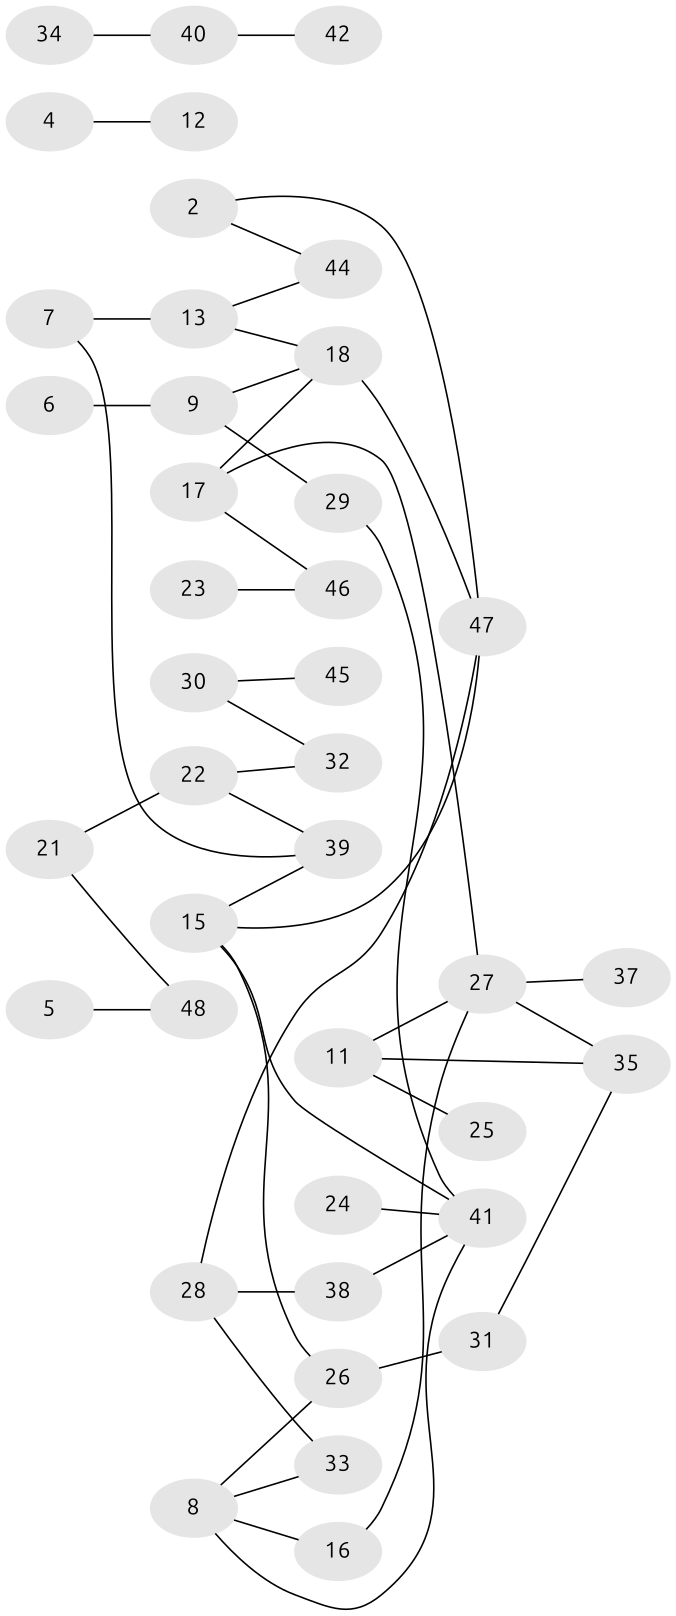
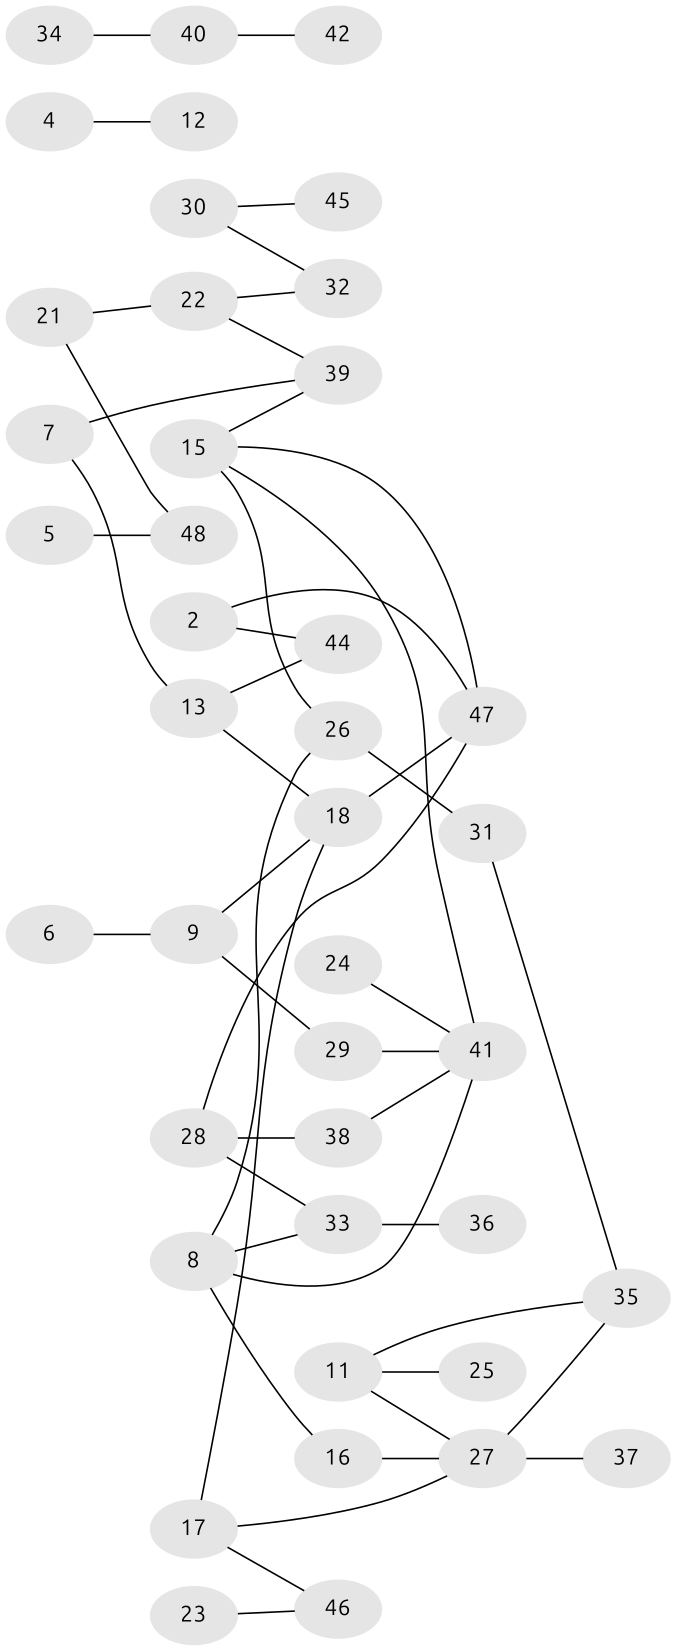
none -> (482, 1225)
